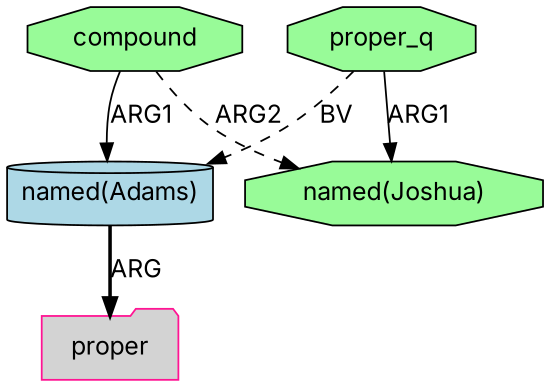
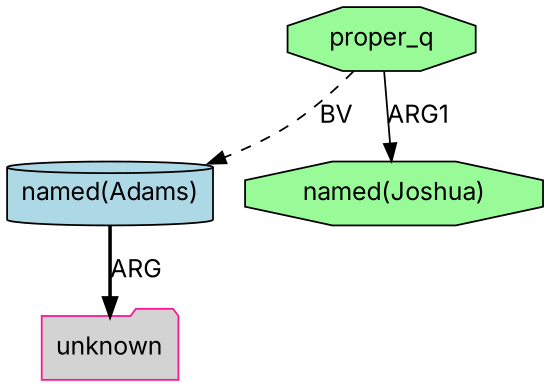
(135, 39) -> none
(110, 348) -> (110, 348)
